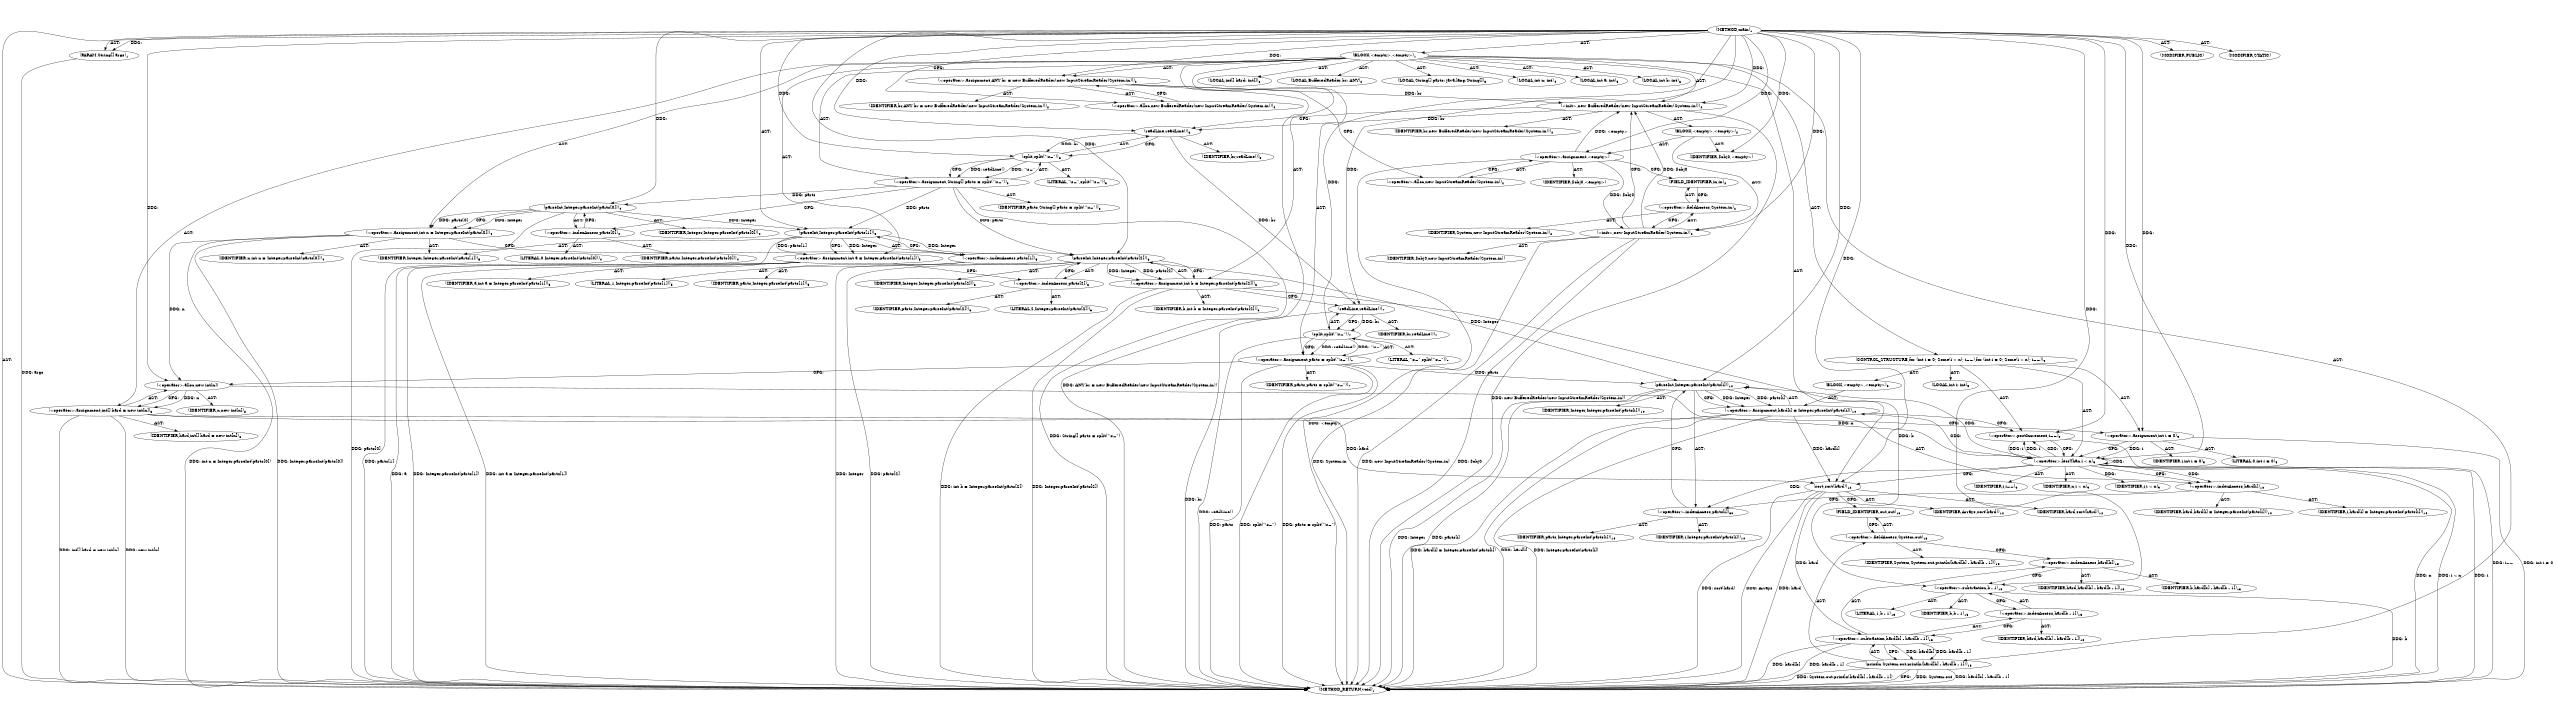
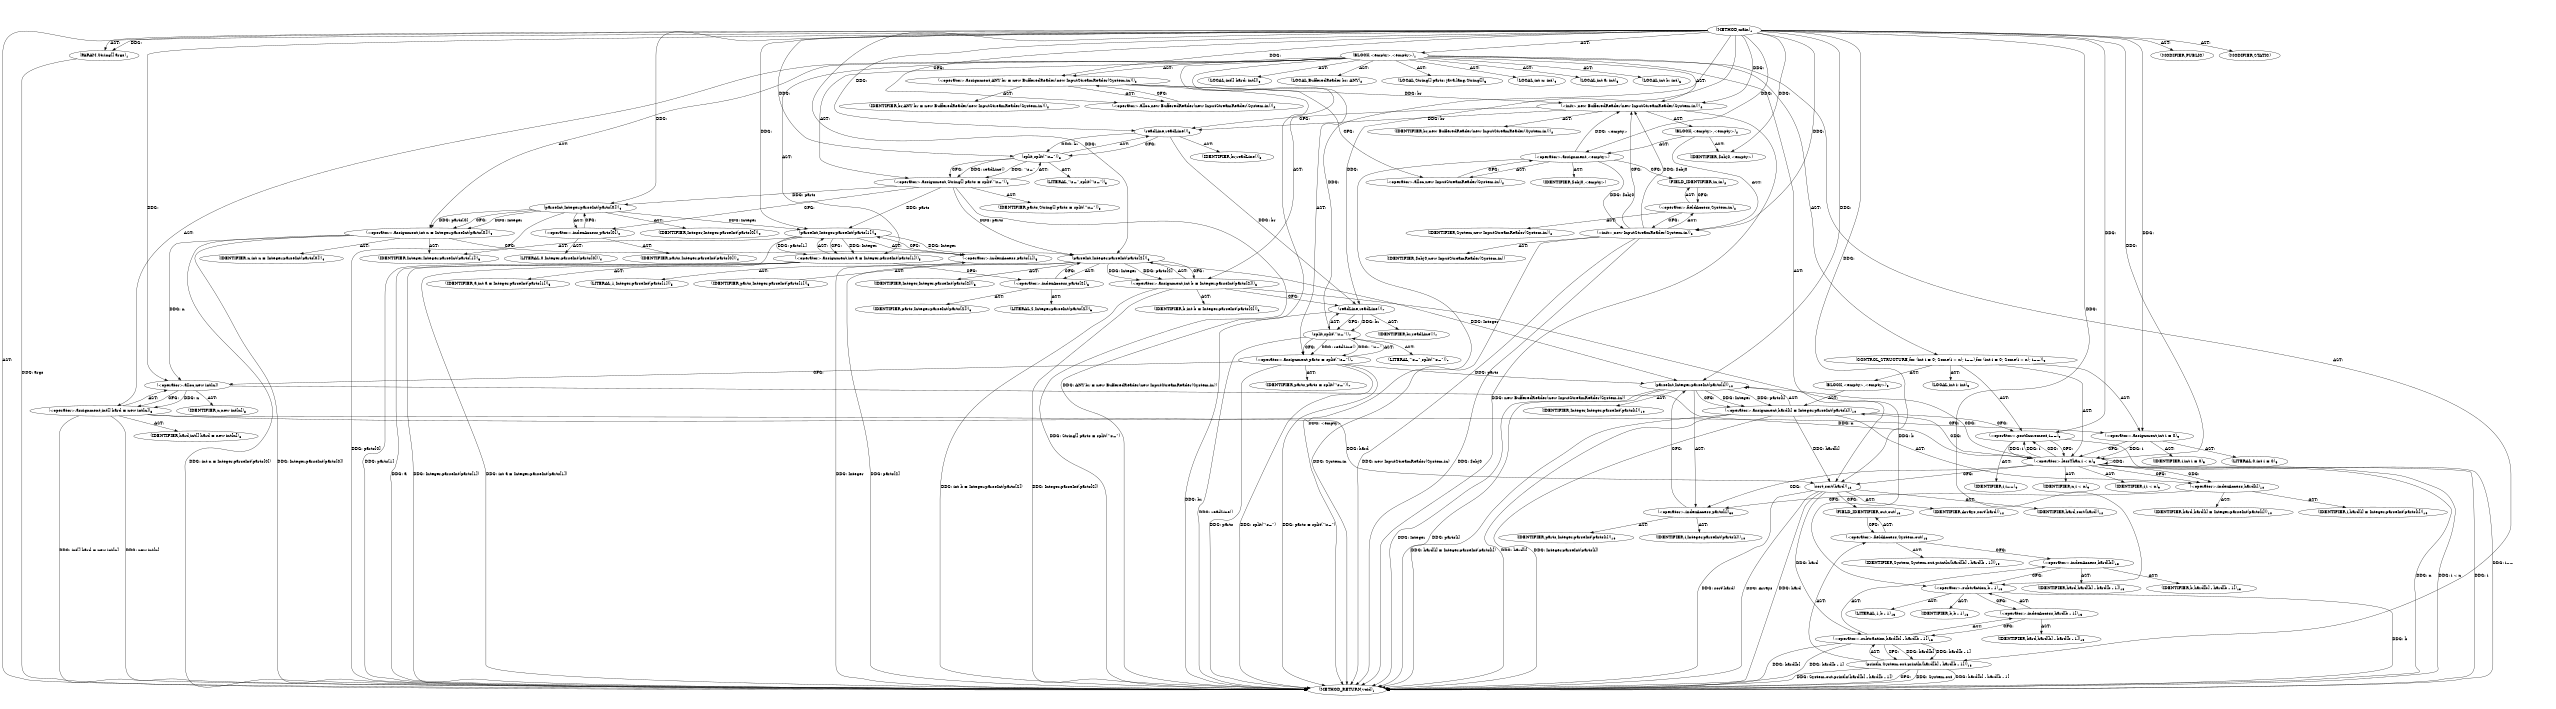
(767, 132) -> (767, 132)
none -> (819, 249)
(865, 264) -> (856, 274)
(2031, 474) -> (2001, 458)
(2111, 474) -> (2111, 474)
(2513, 679) -> none
